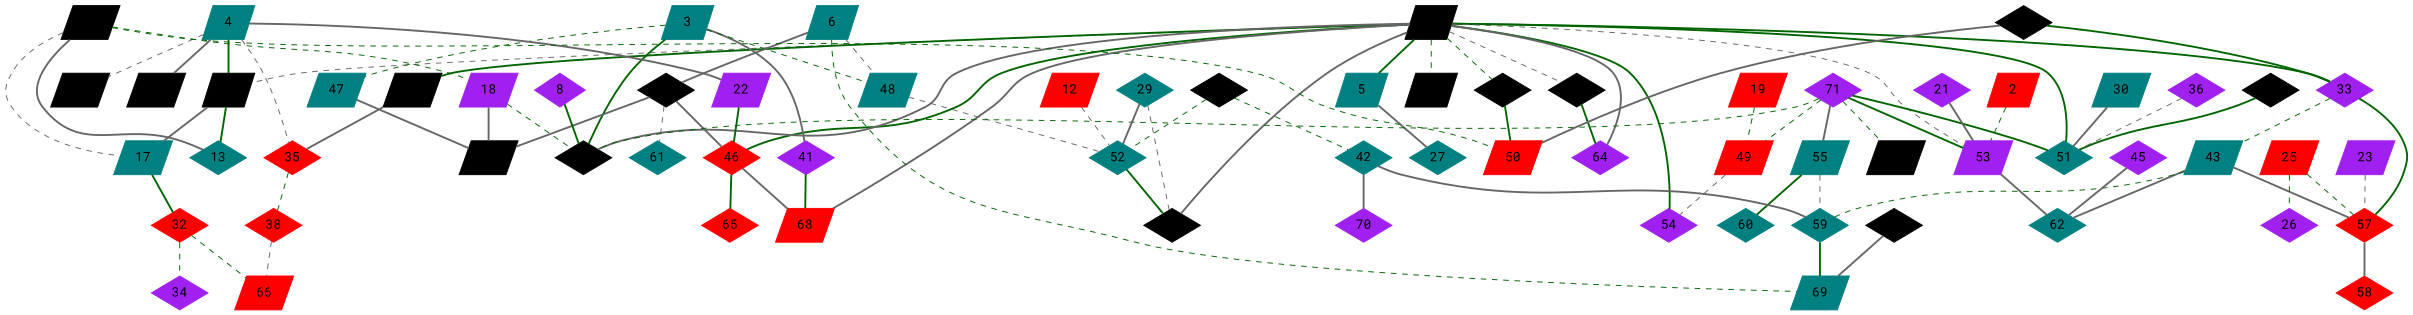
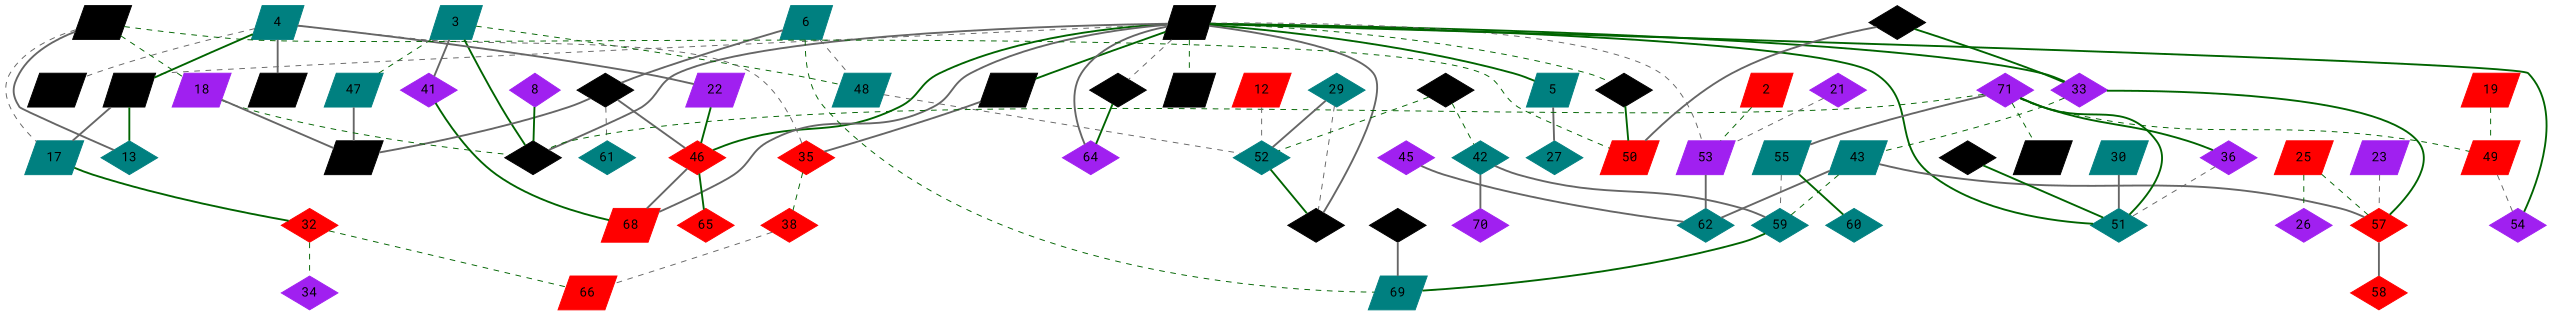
(1958, 116) -> (1779, 120)
(1906, 123) -> (2160, 133)
